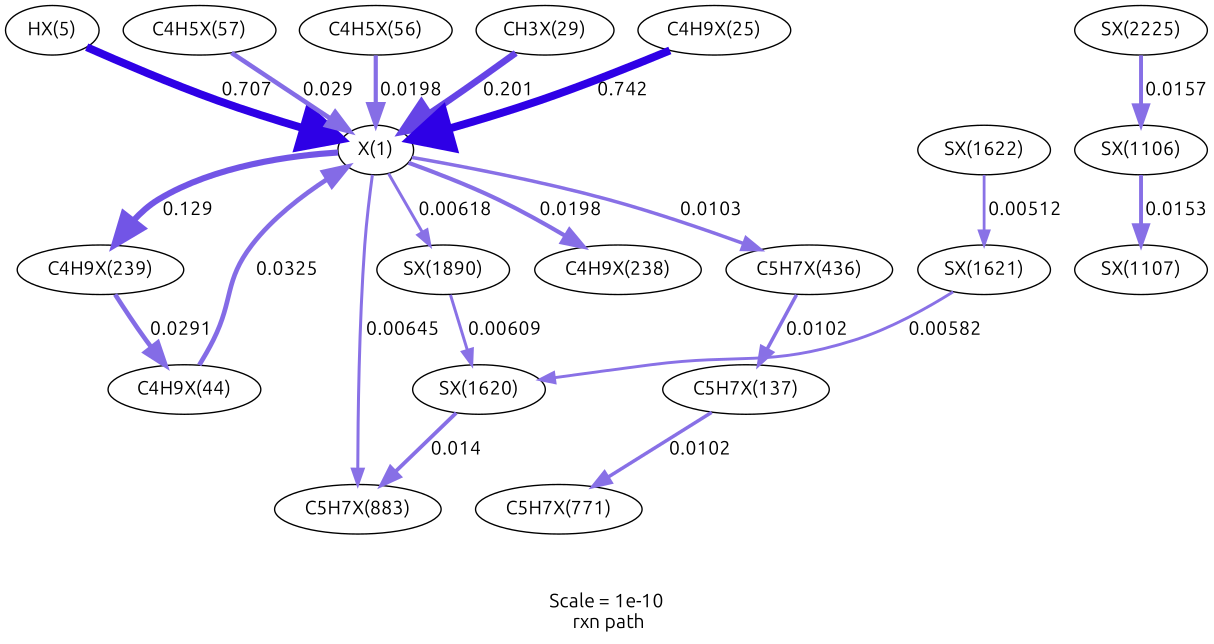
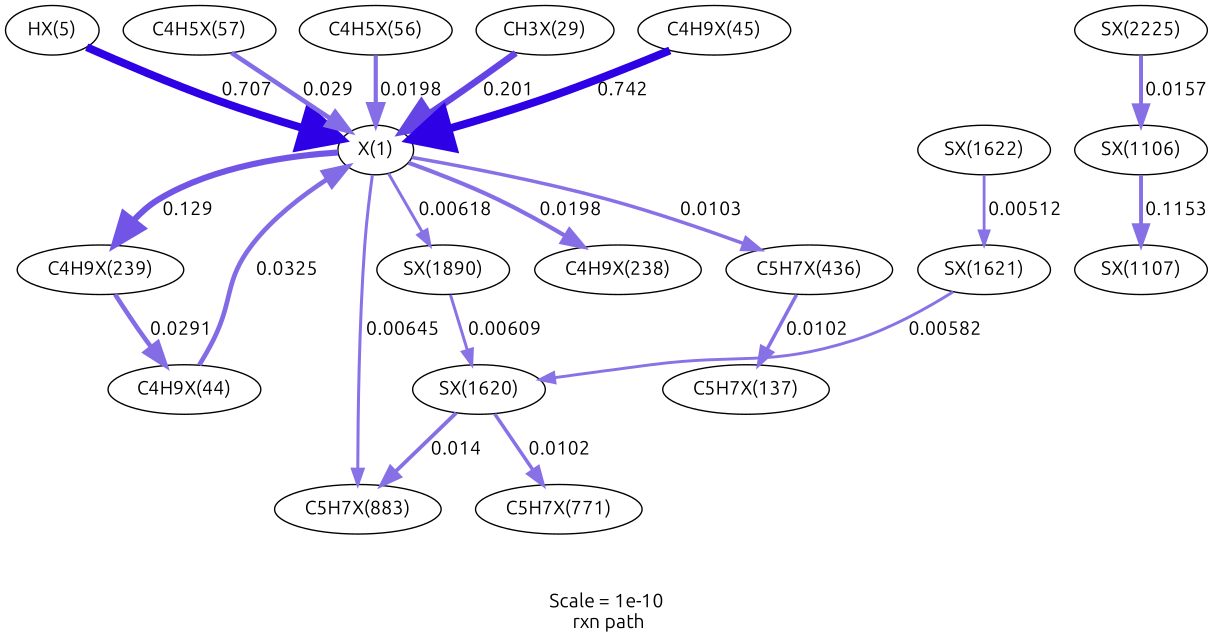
(714, 30) -> (714, 30)
(1175, 210) -> (1175, 210)
(660, 445) -> (514, 442)
